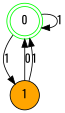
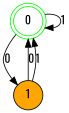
(7, 60) -> (8, 60)
